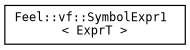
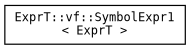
(95, 25) -> (95, 25)
